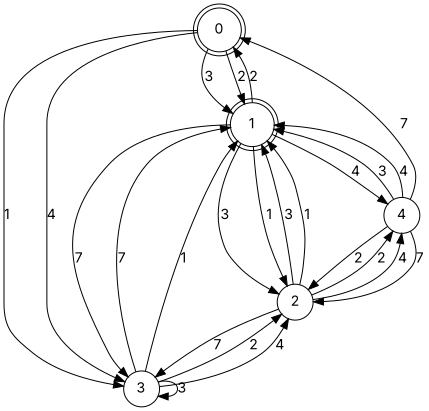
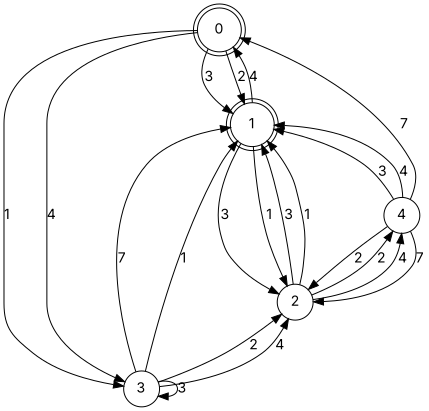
(254, 77) -> (254, 77)
(328, 163) -> none
(82, 204) -> none
(218, 335) -> none
